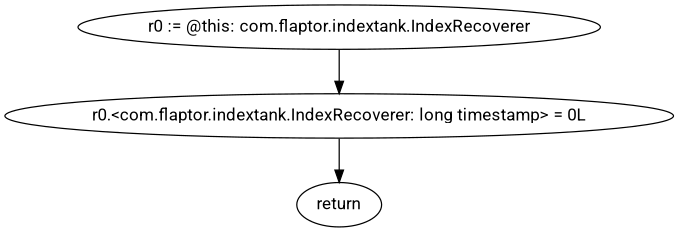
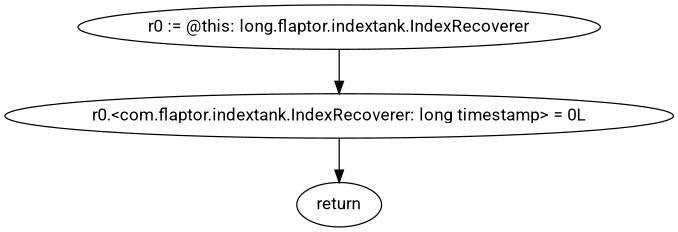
(339, 27) -> (339, 27)
